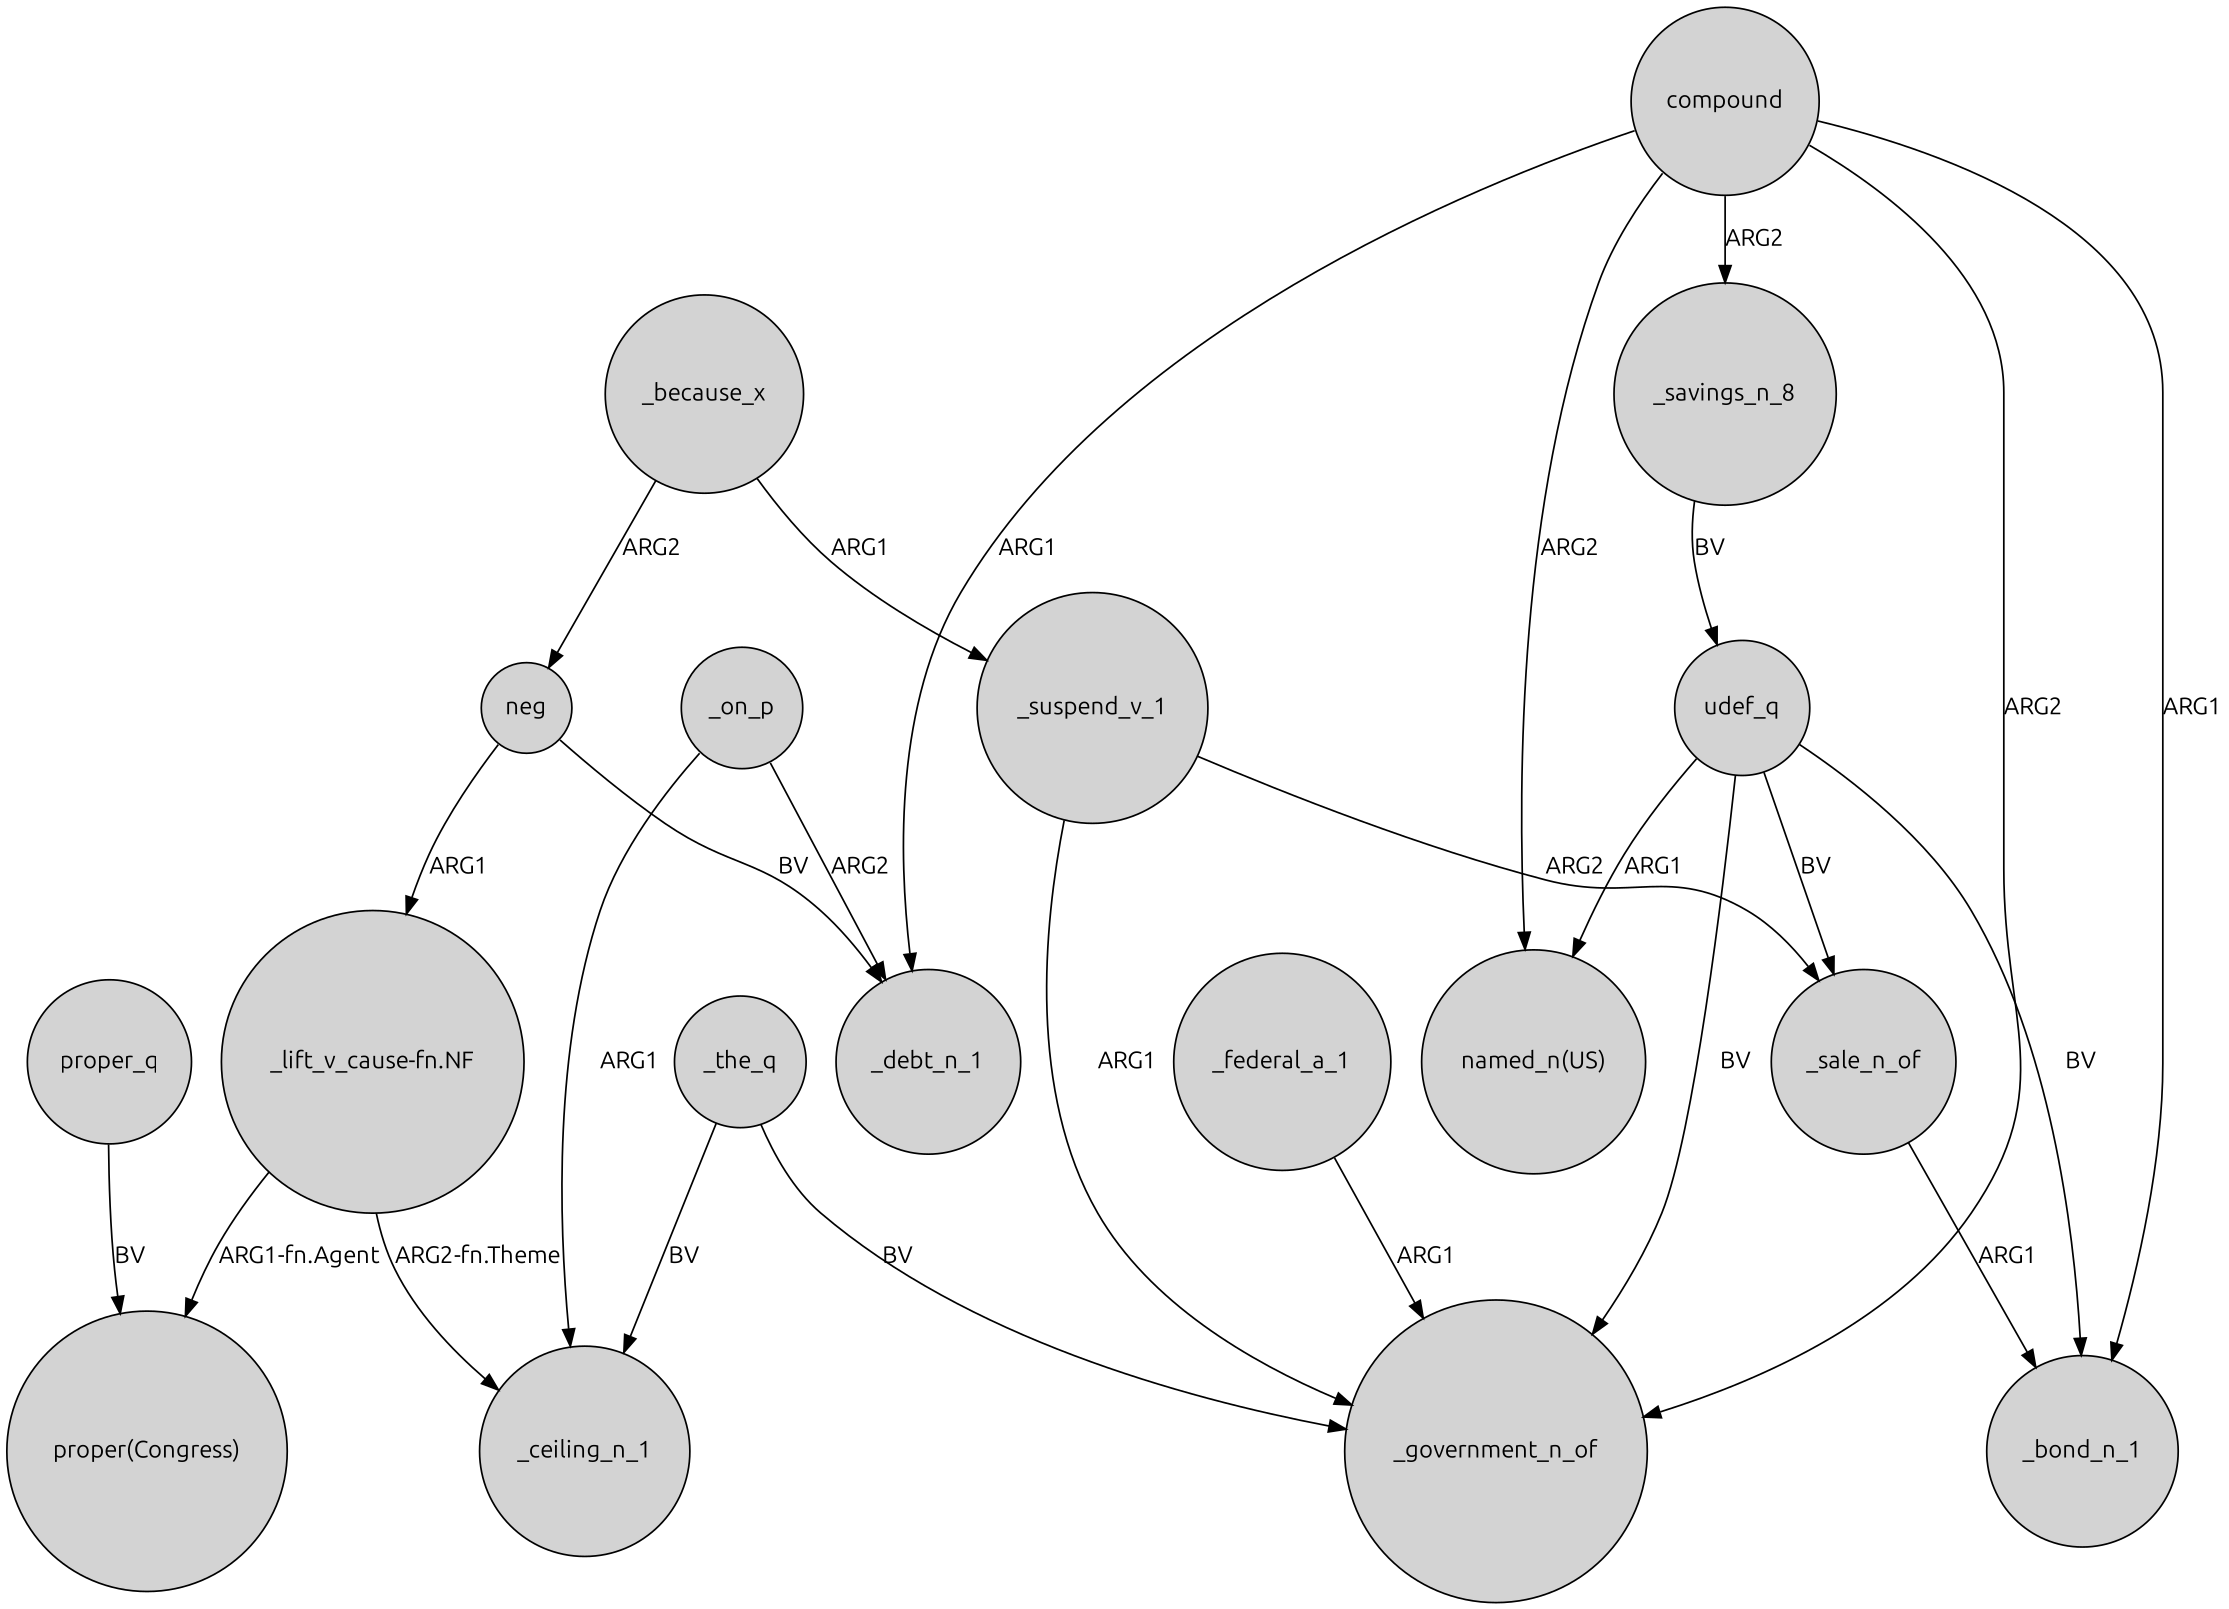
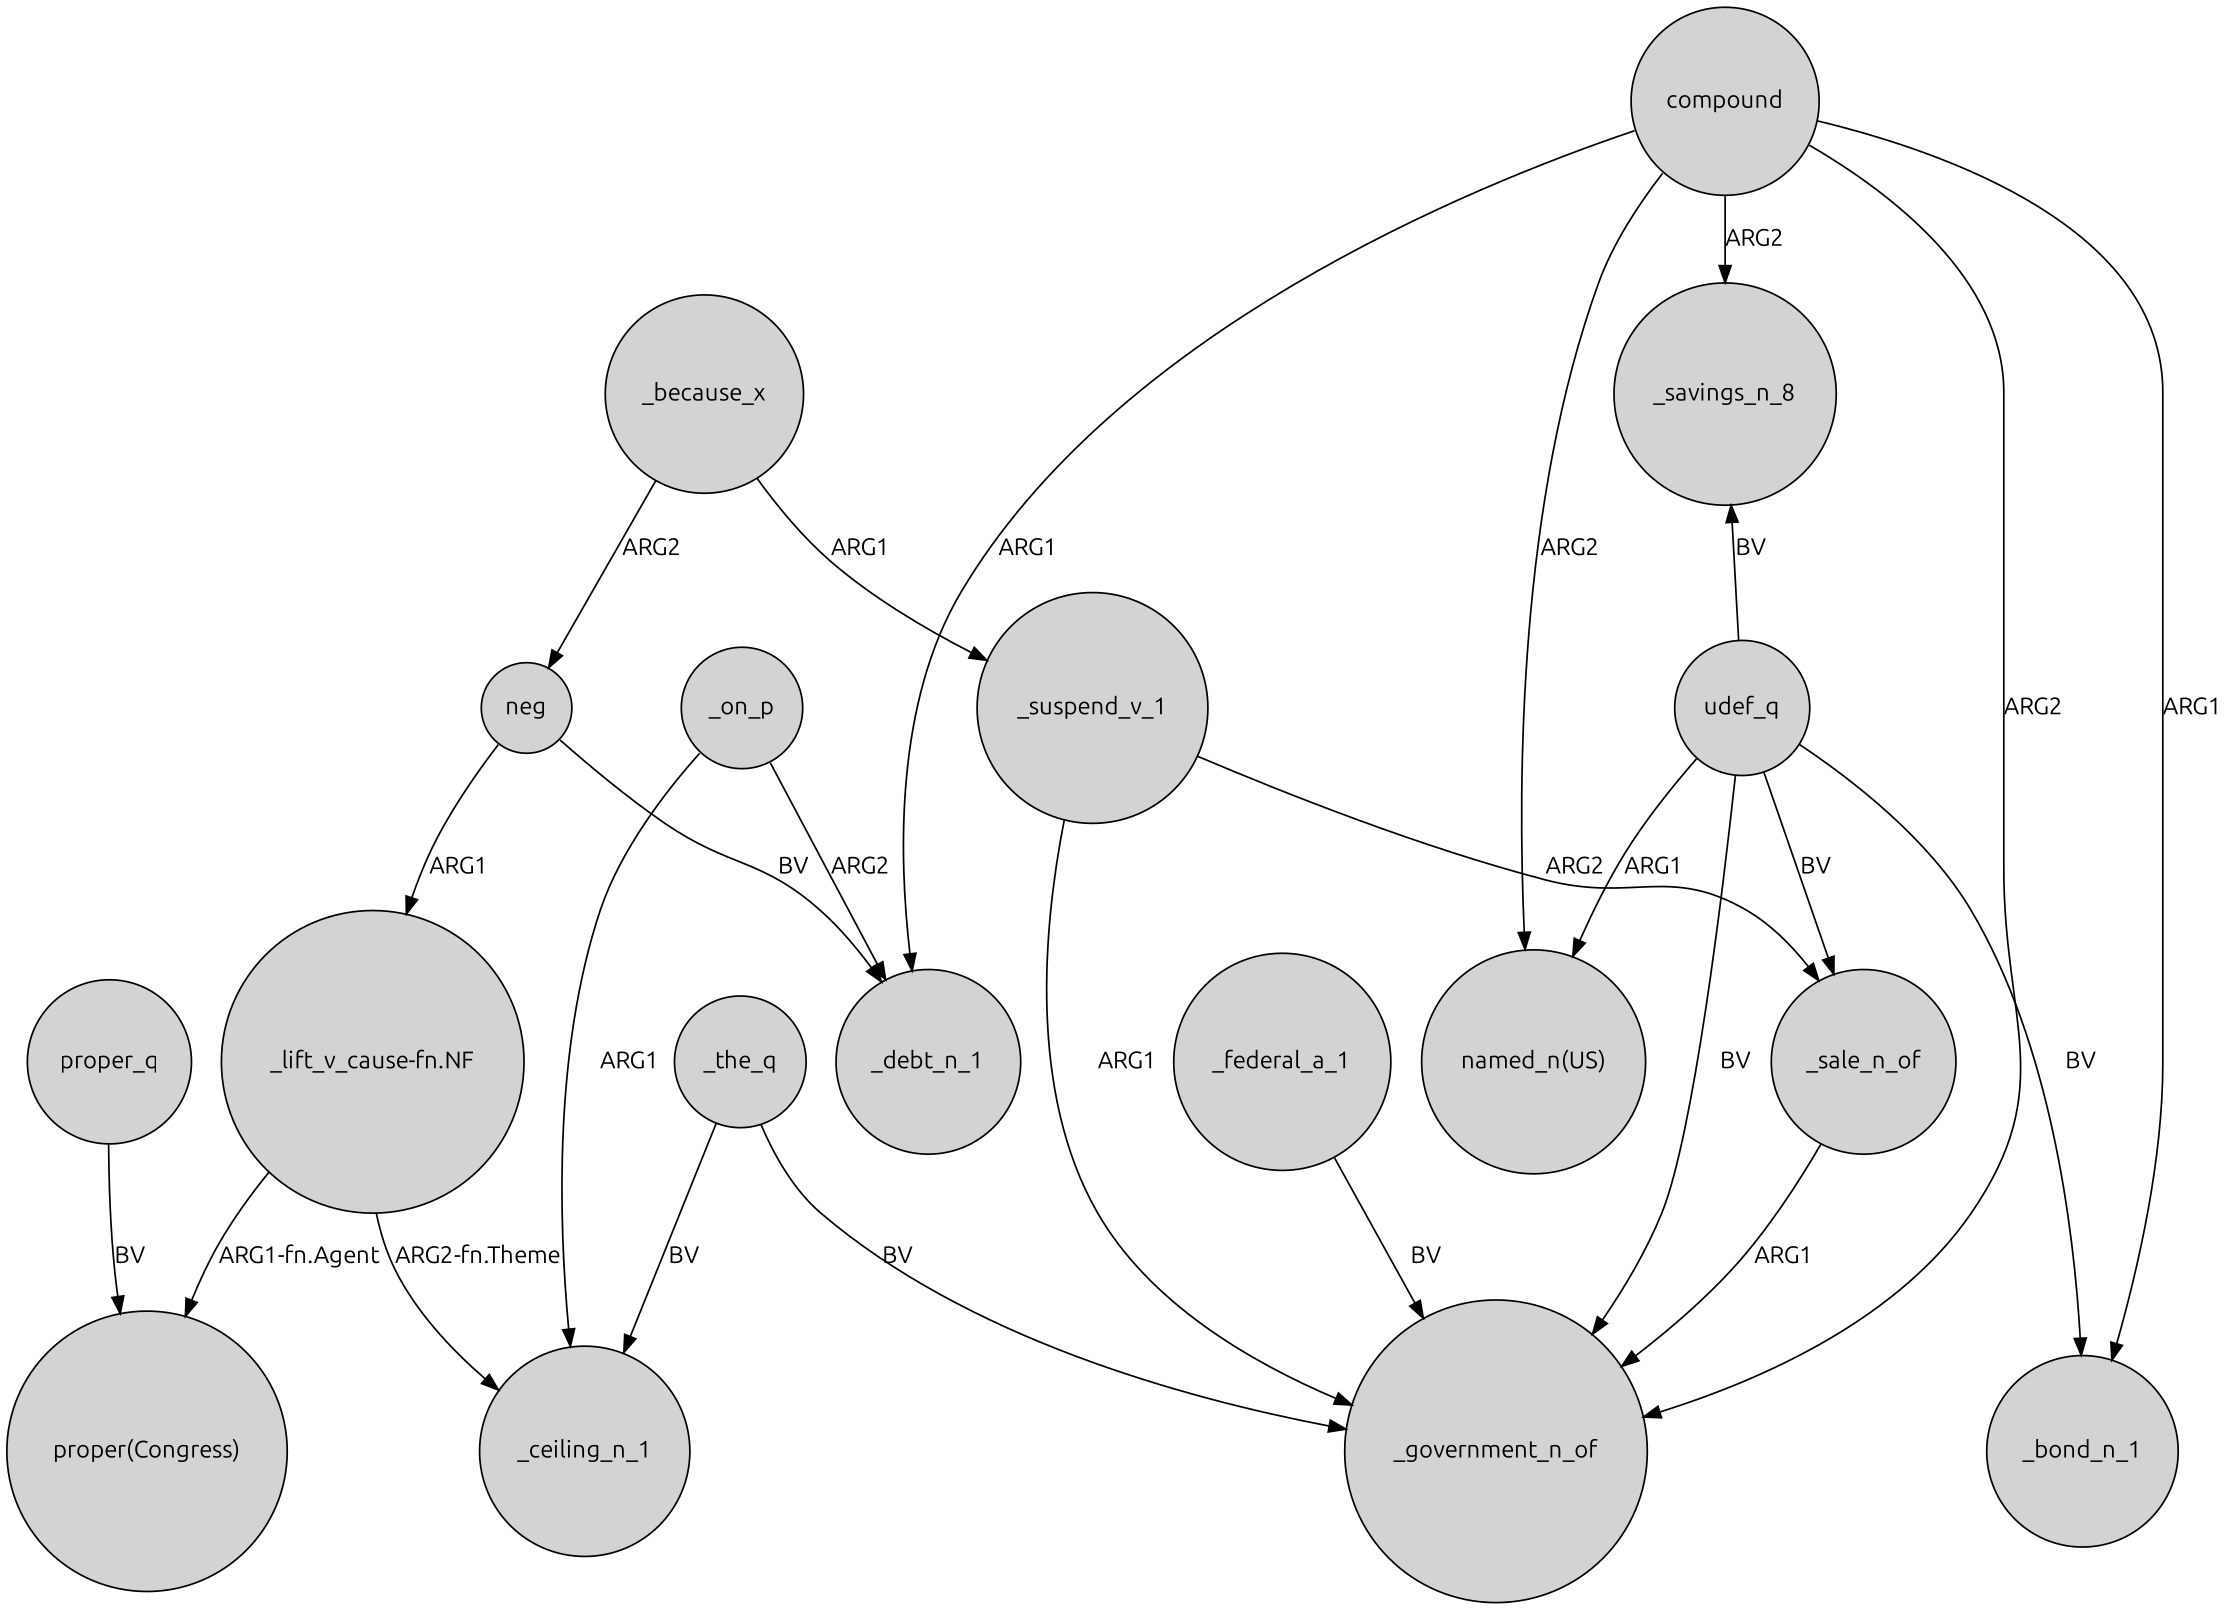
(1695, 565) -> (1735, 581)
(1968, 1247) -> (1740, 1260)
(1427, 1257) -> (1427, 1257)
